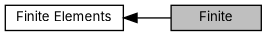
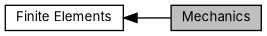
(216, 18) -> (216, 18)
